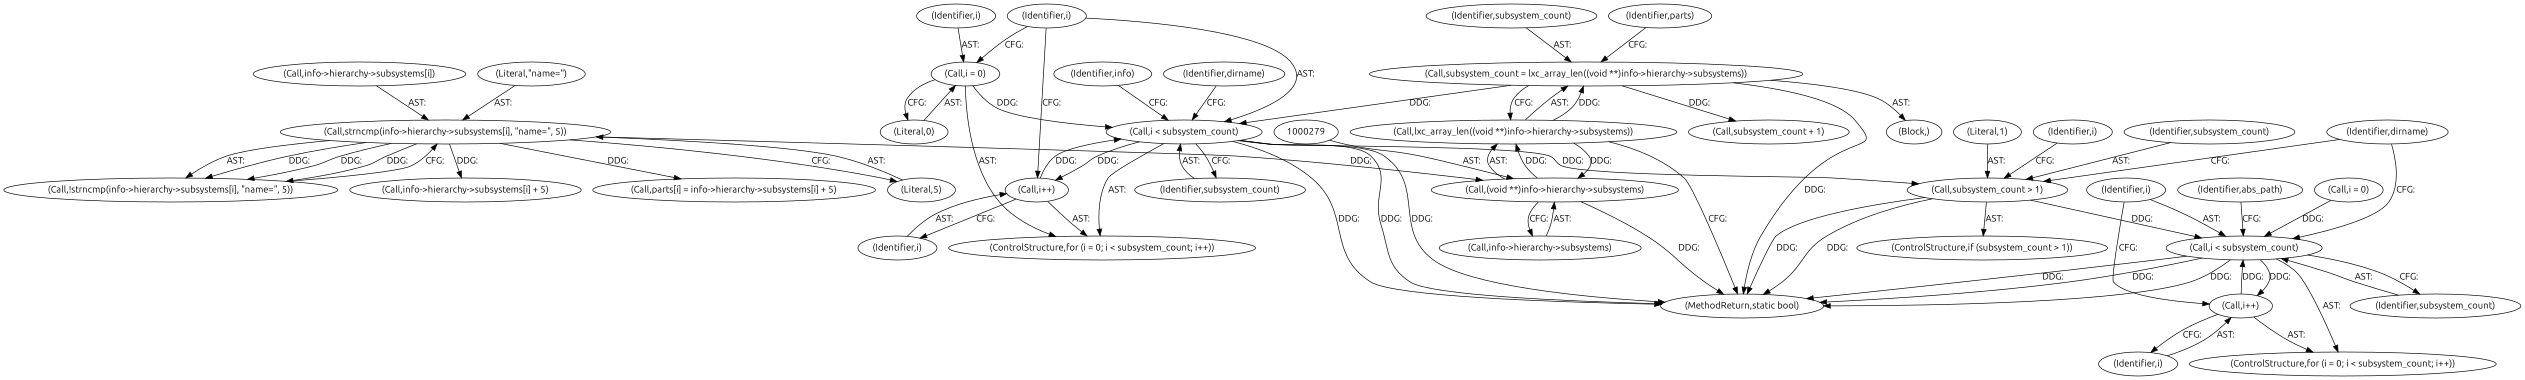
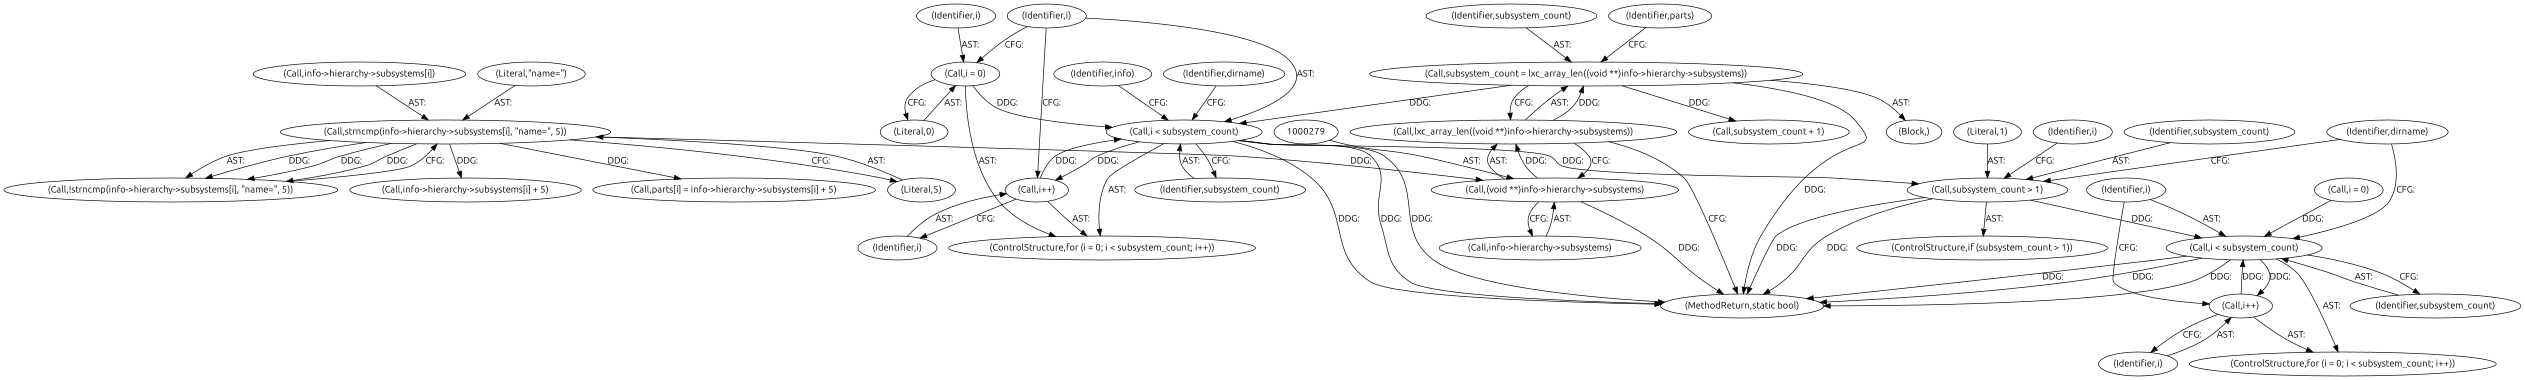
(1602, 161) -> (1602, 161)
(2240, 190) -> none
